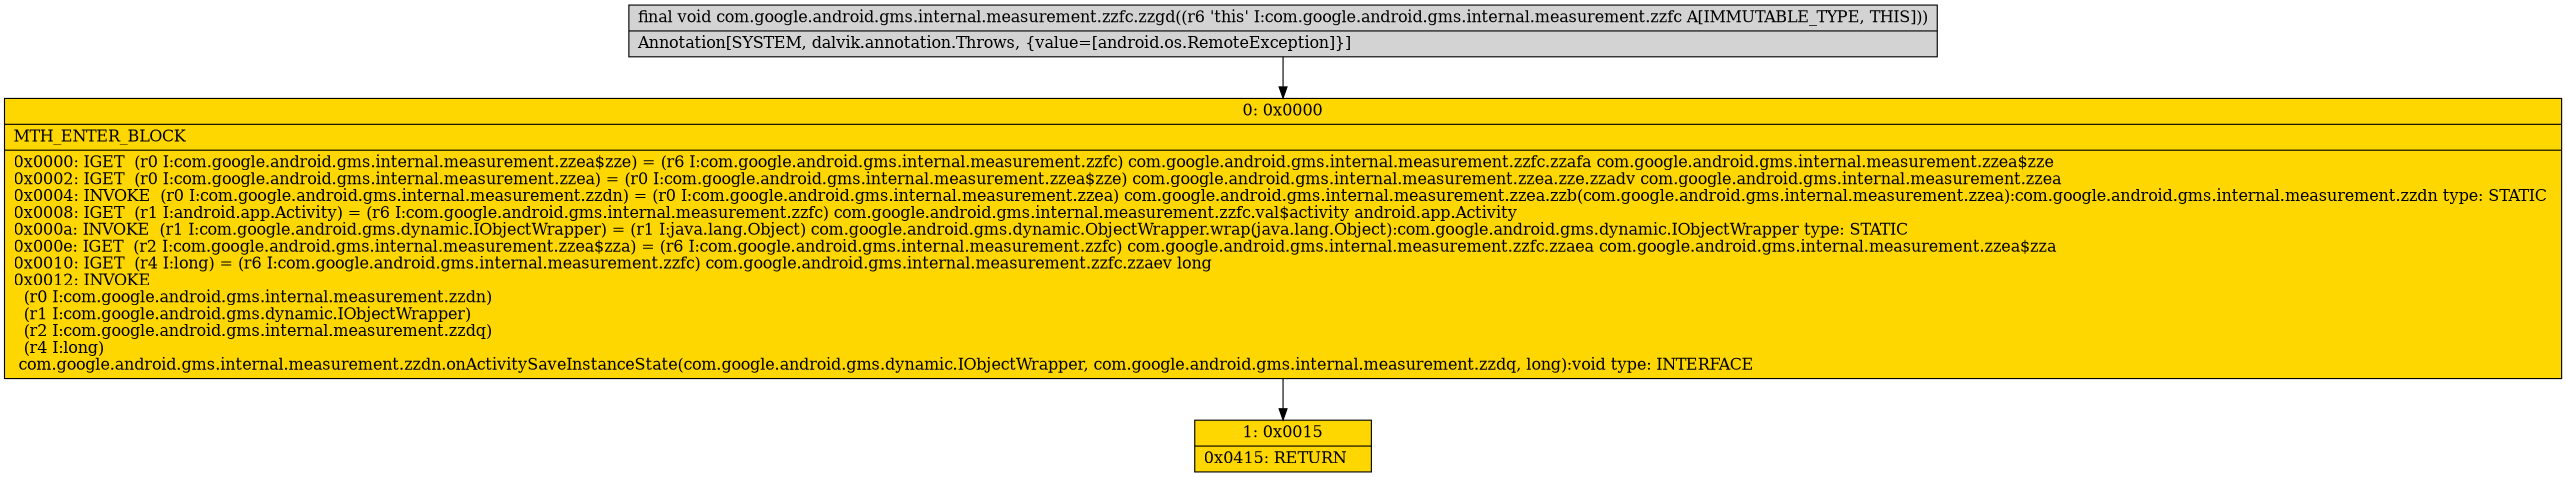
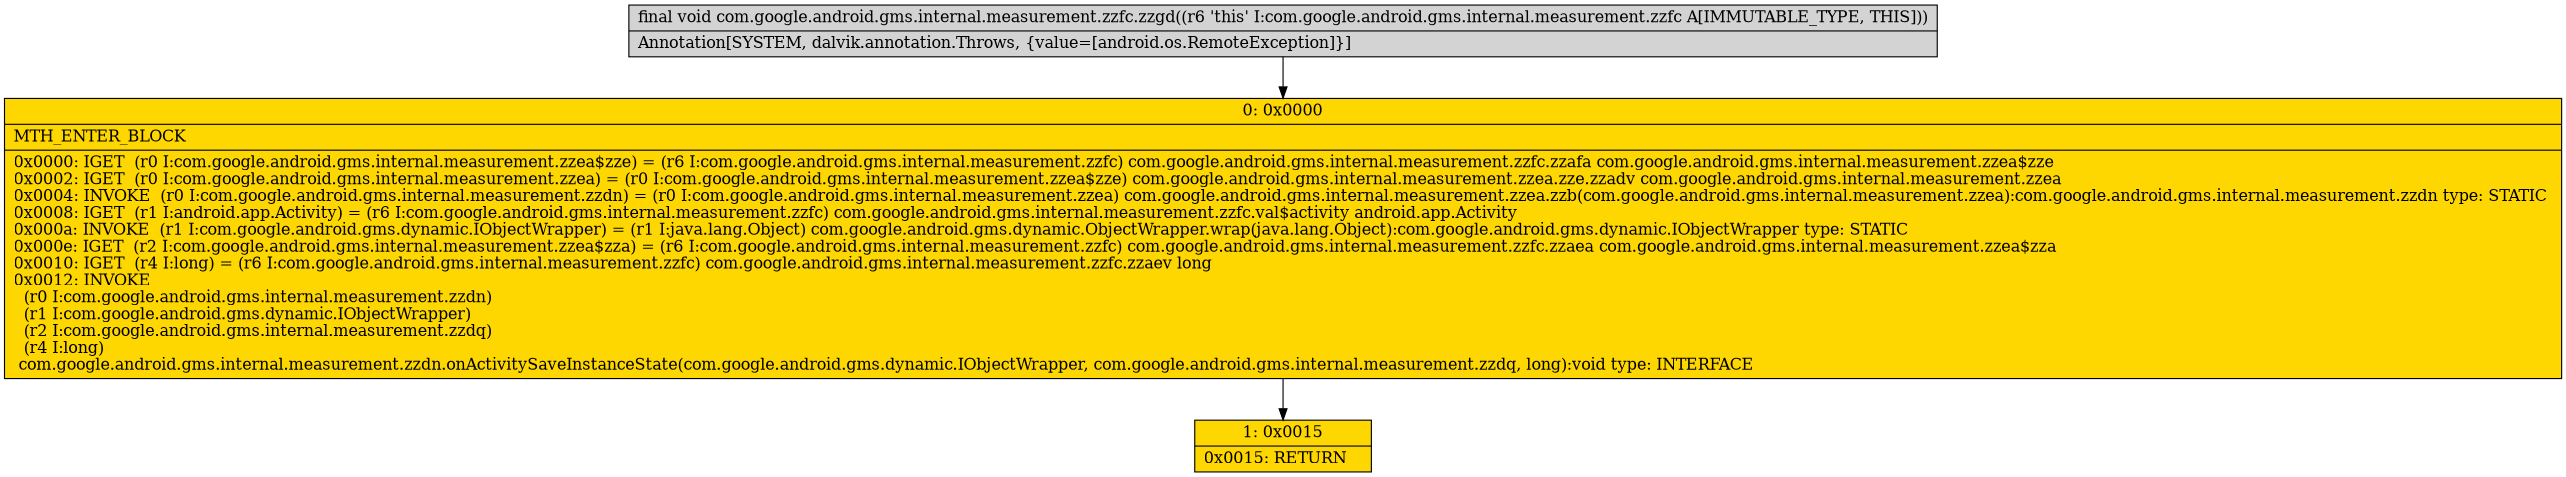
(1283, 458) -> (1283, 458)
